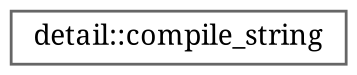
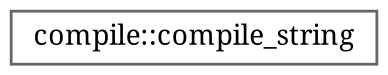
(179, 38) -> (194, 38)
